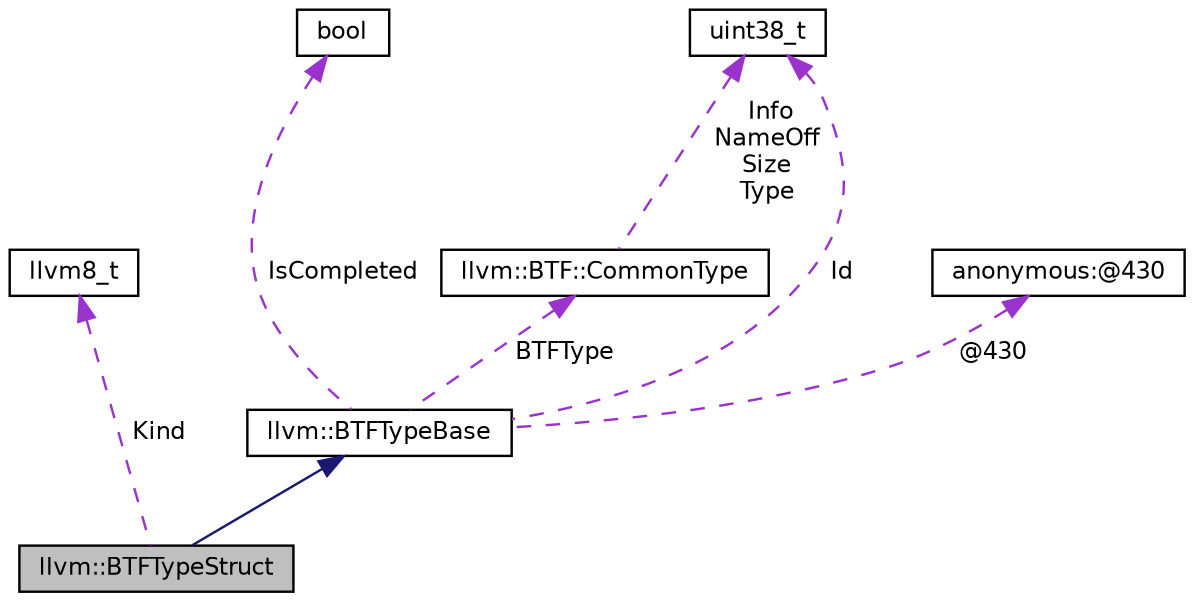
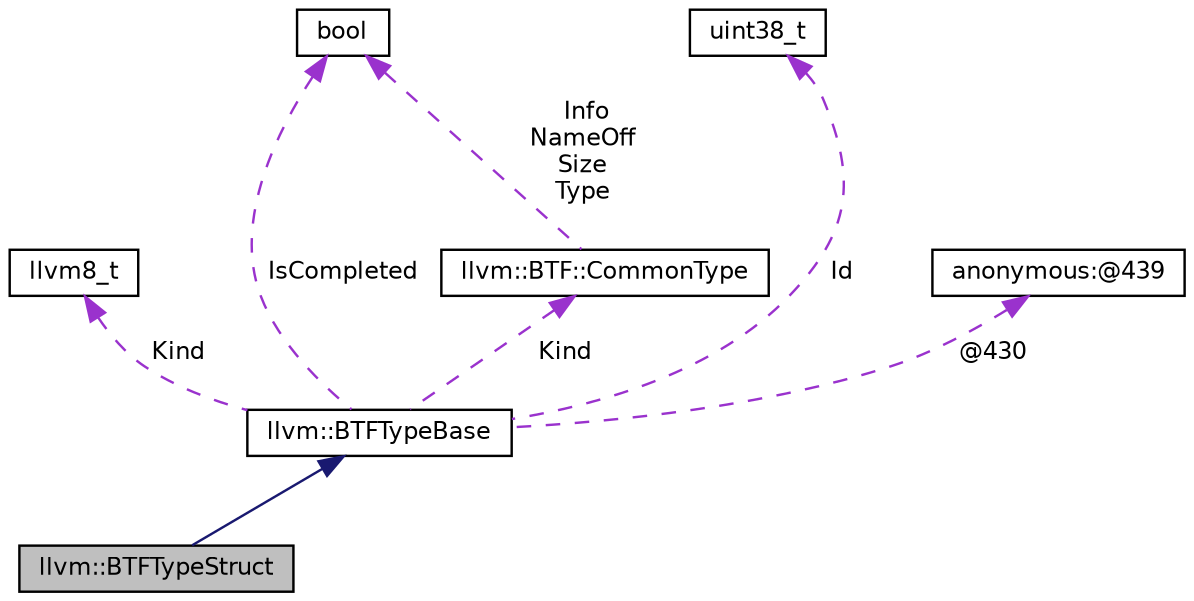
(675, 163) -> (483, 161)
(1059, 273) -> (1059, 273)
(561, 353) -> (561, 353)
(119, 433) -> (163, 378)
